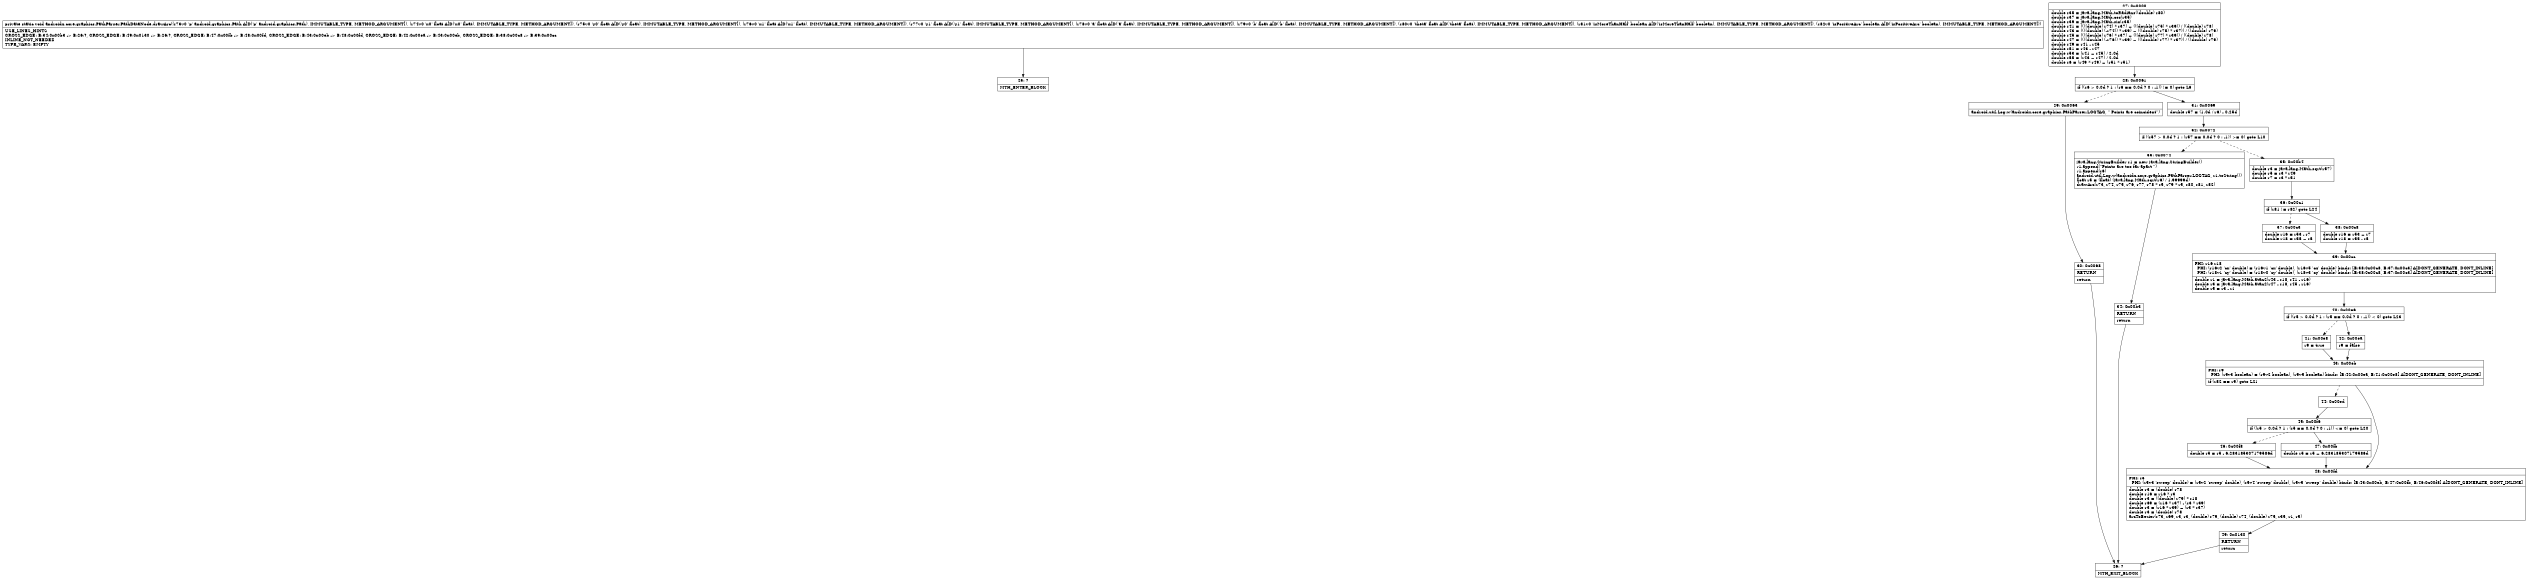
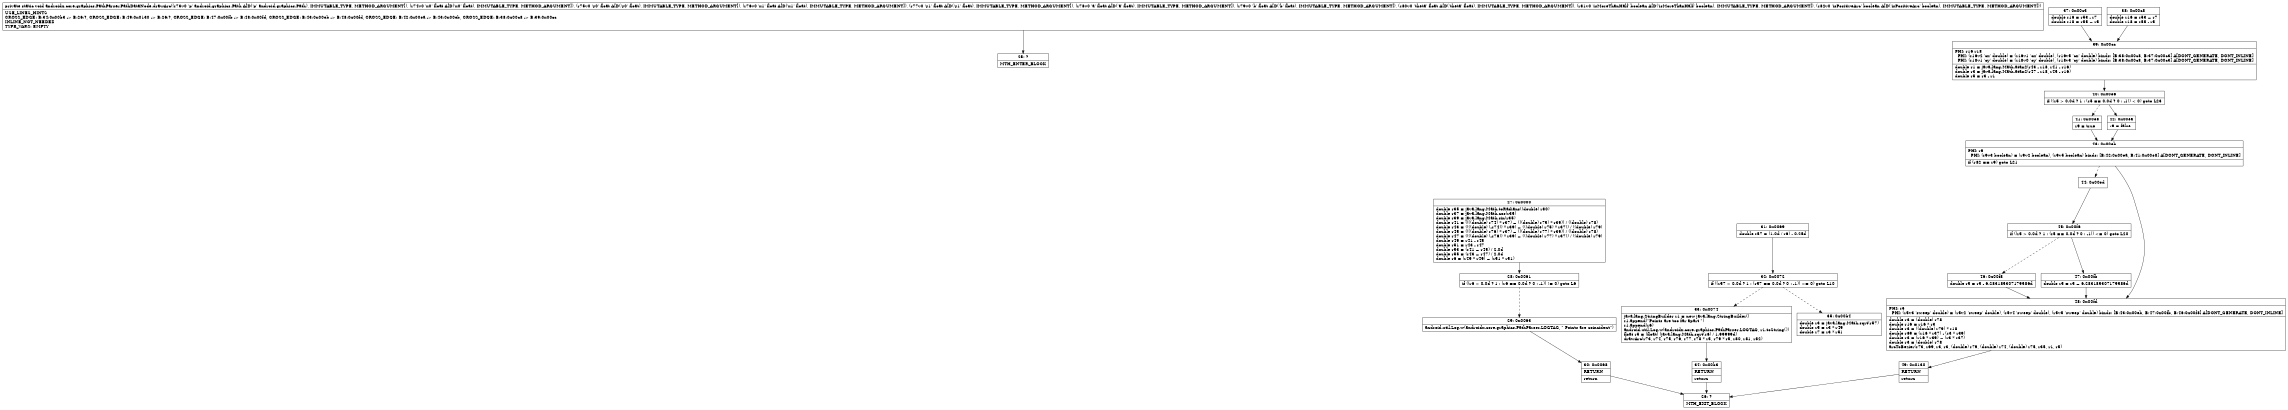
(2168, 96) -> none
(2292, 206) -> none
